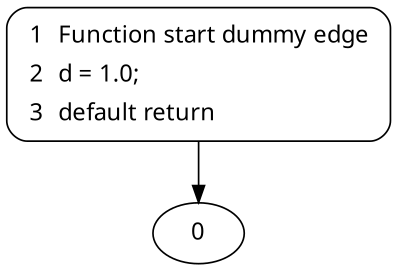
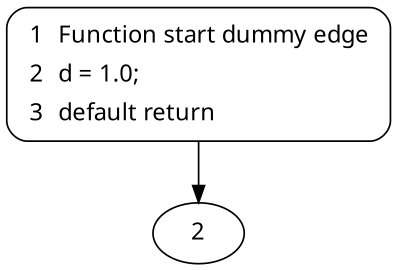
(199, 233) -> (199, 233)
